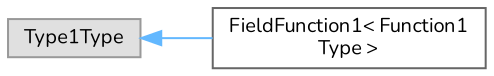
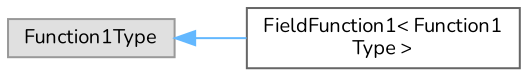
(74, 38) -> (91, 38)
